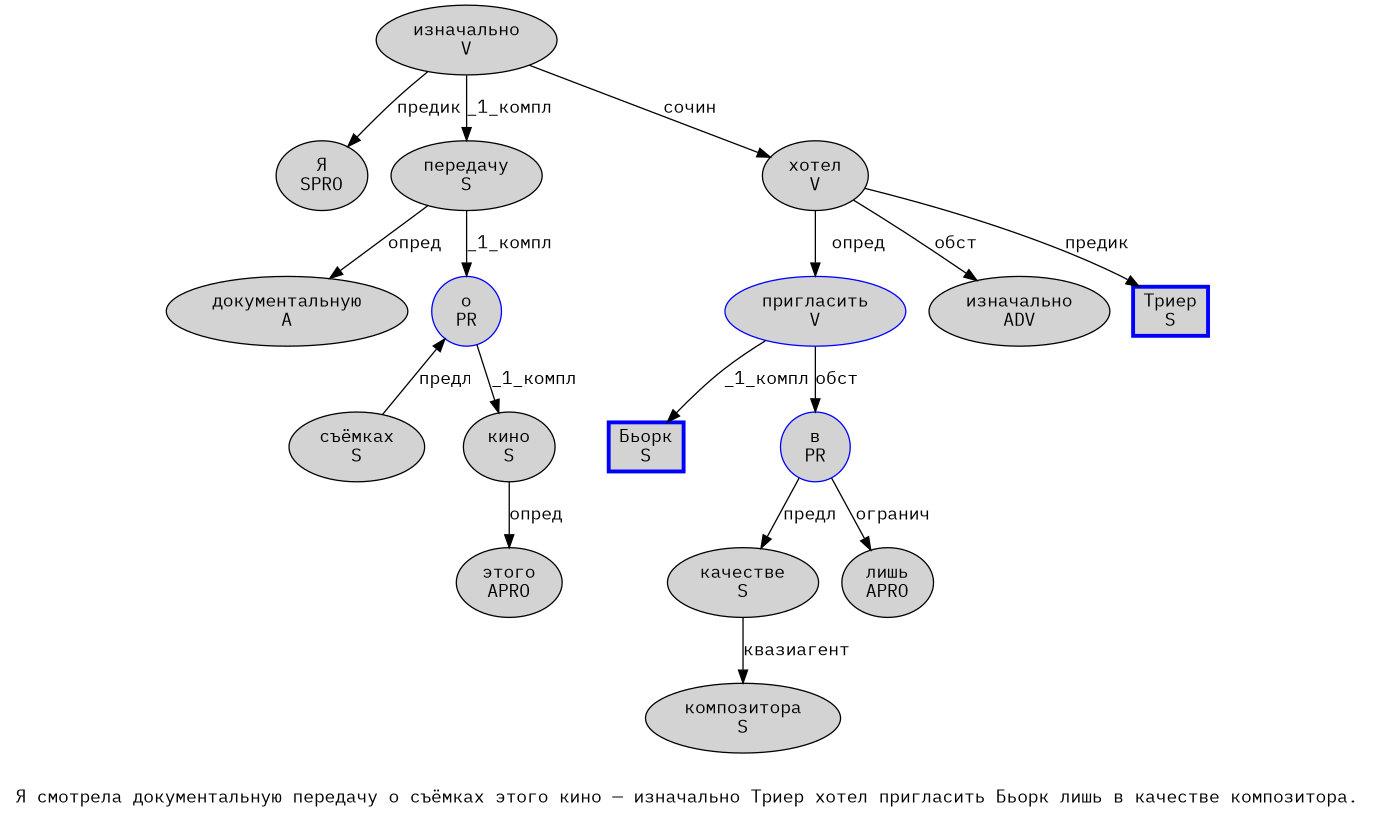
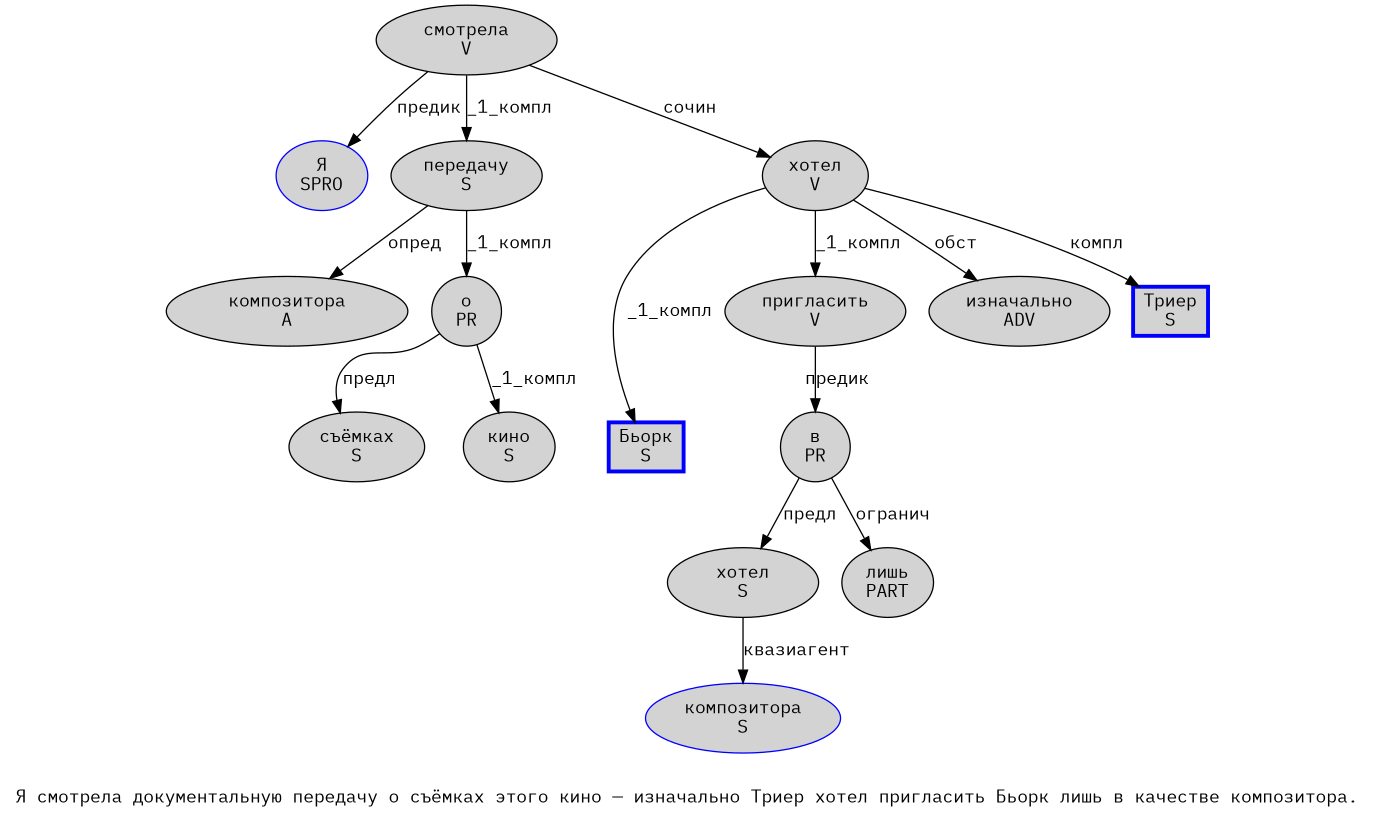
(467, 40) -> (467, 40)
(322, 176) -> (322, 176)
(859, 243) -> (859, 243)
(1097, 243) -> (1097, 243)
(287, 311) -> (287, 311)
(467, 311) -> (467, 311)
(815, 311) -> (815, 311)
(718, 374) -> (636, 264)
(837, 379) -> (837, 379)
(409, 382) -> (375, 353)
(815, 447) -> (815, 447)
(509, 583) -> none
(743, 583) -> (743, 583)
(888, 583) -> (888, 583)
(743, 718) -> (743, 718)
